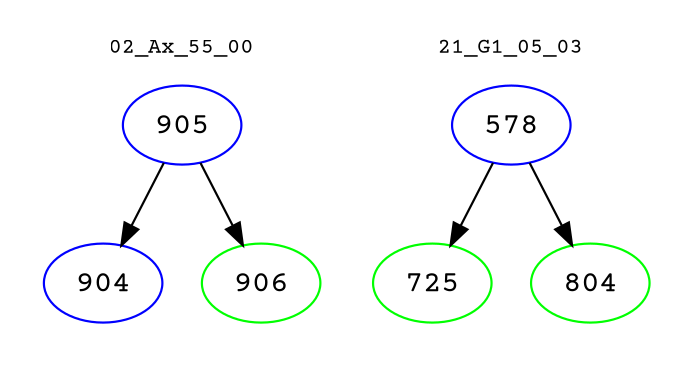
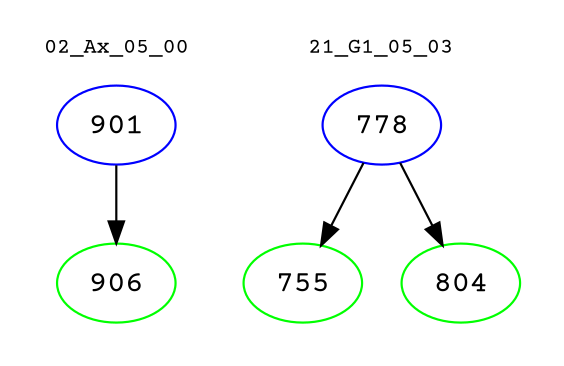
(182, 47) -> (117, 47)
(182, 125) -> (116, 125)
(511, 125) -> (382, 125)
(103, 283) -> none
(432, 283) -> (303, 283)
